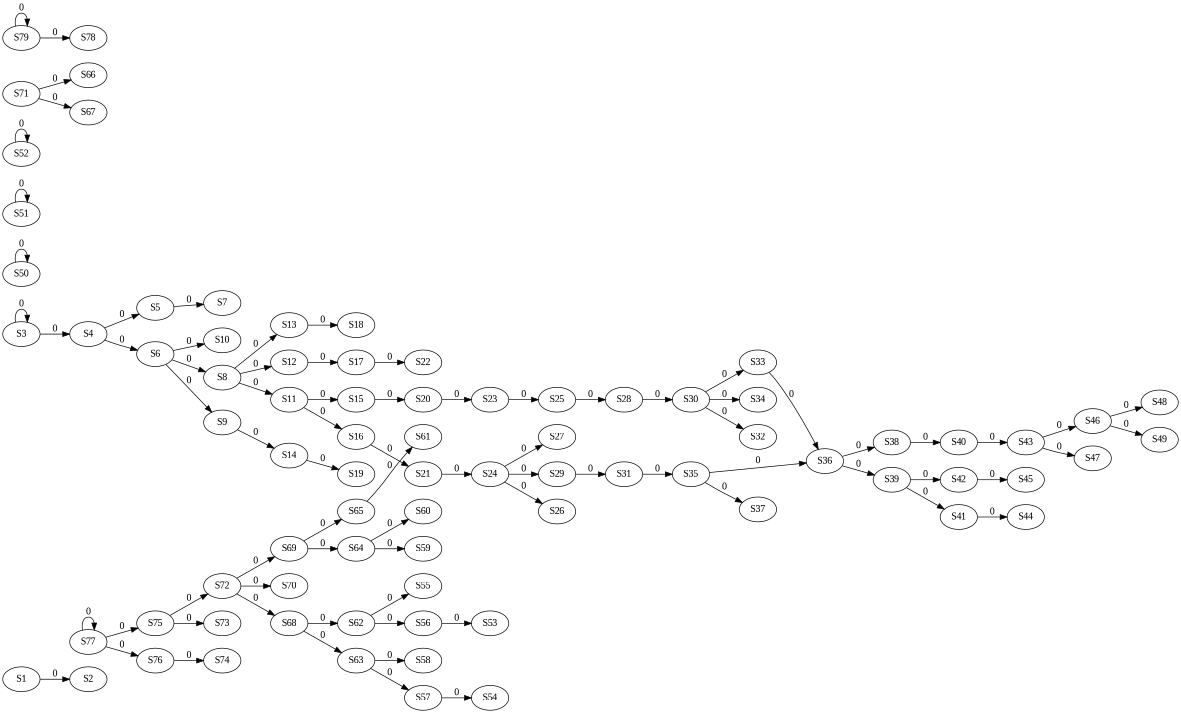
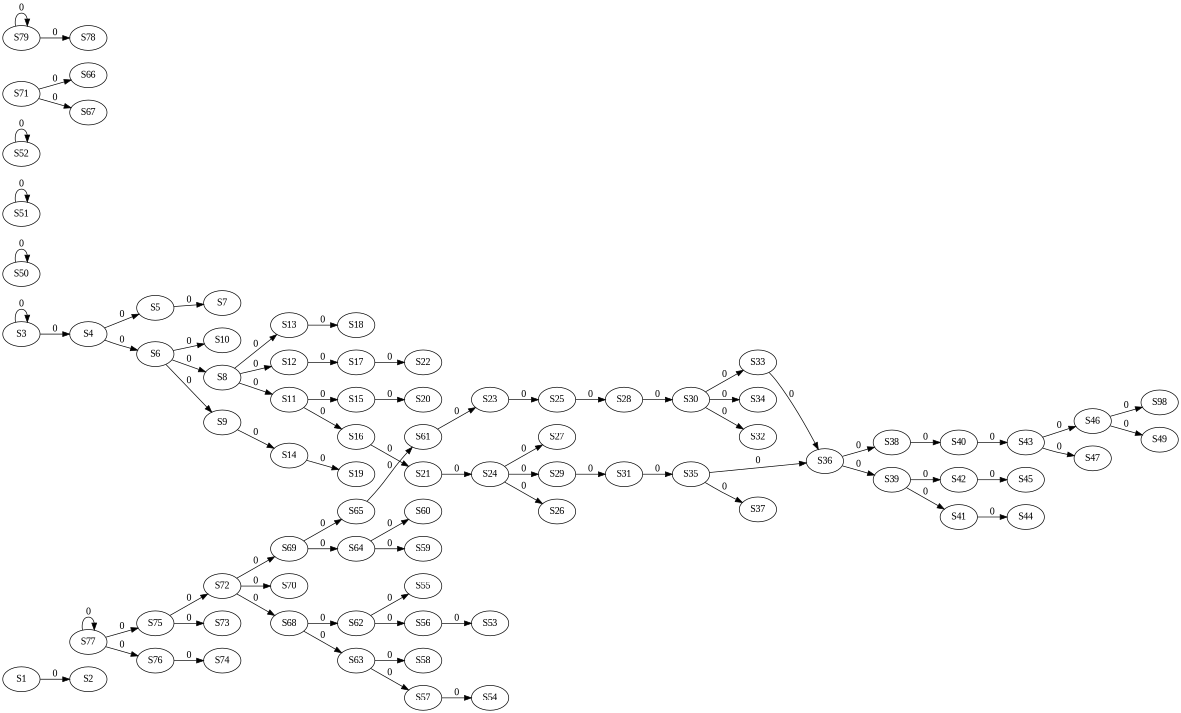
(453, 400) -> (454, 420)
(1160, 402) -> (1160, 402)
